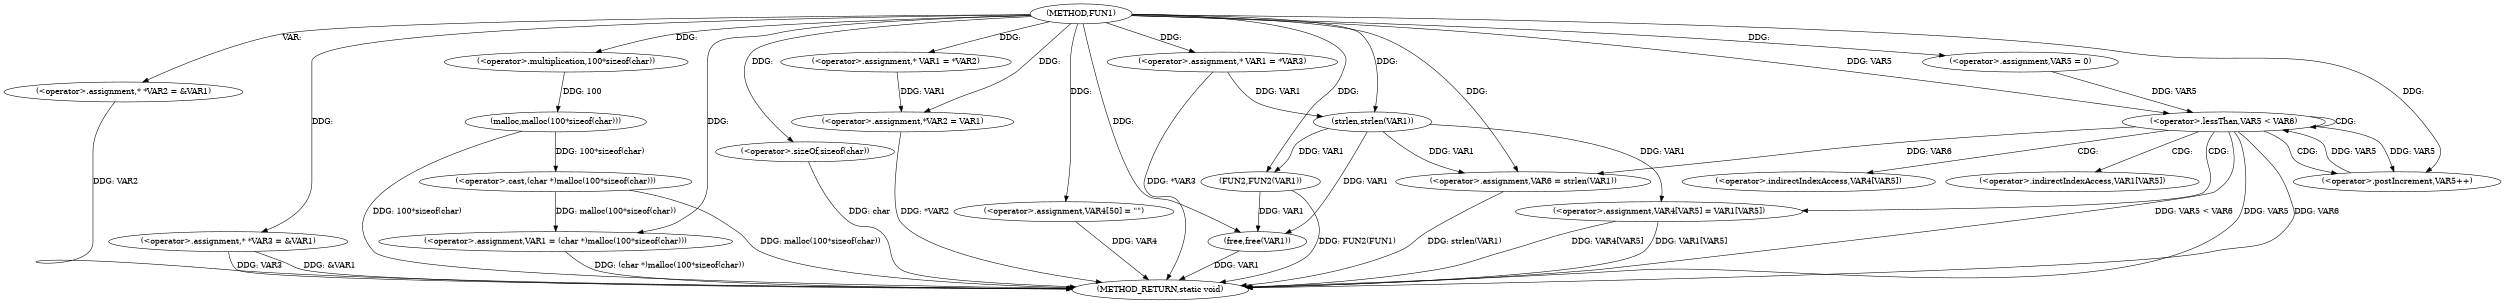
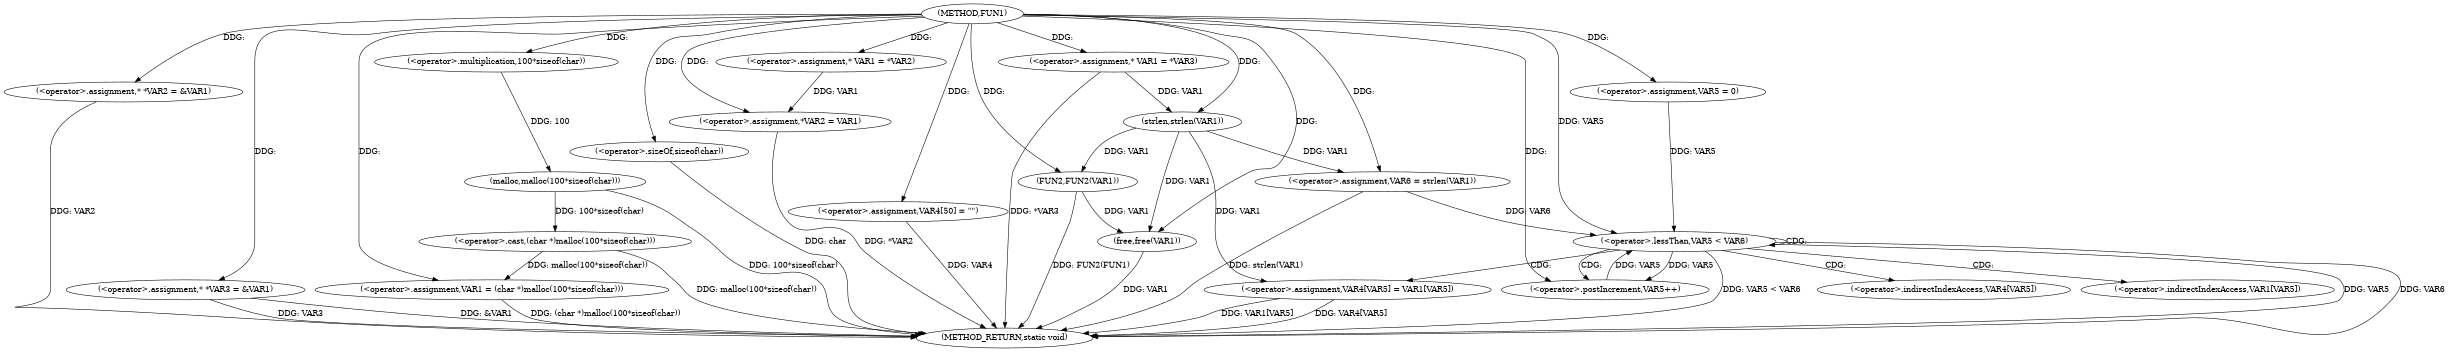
(293, 38) -> (235, 38)
(1869, 145) -> (1497, 220)
